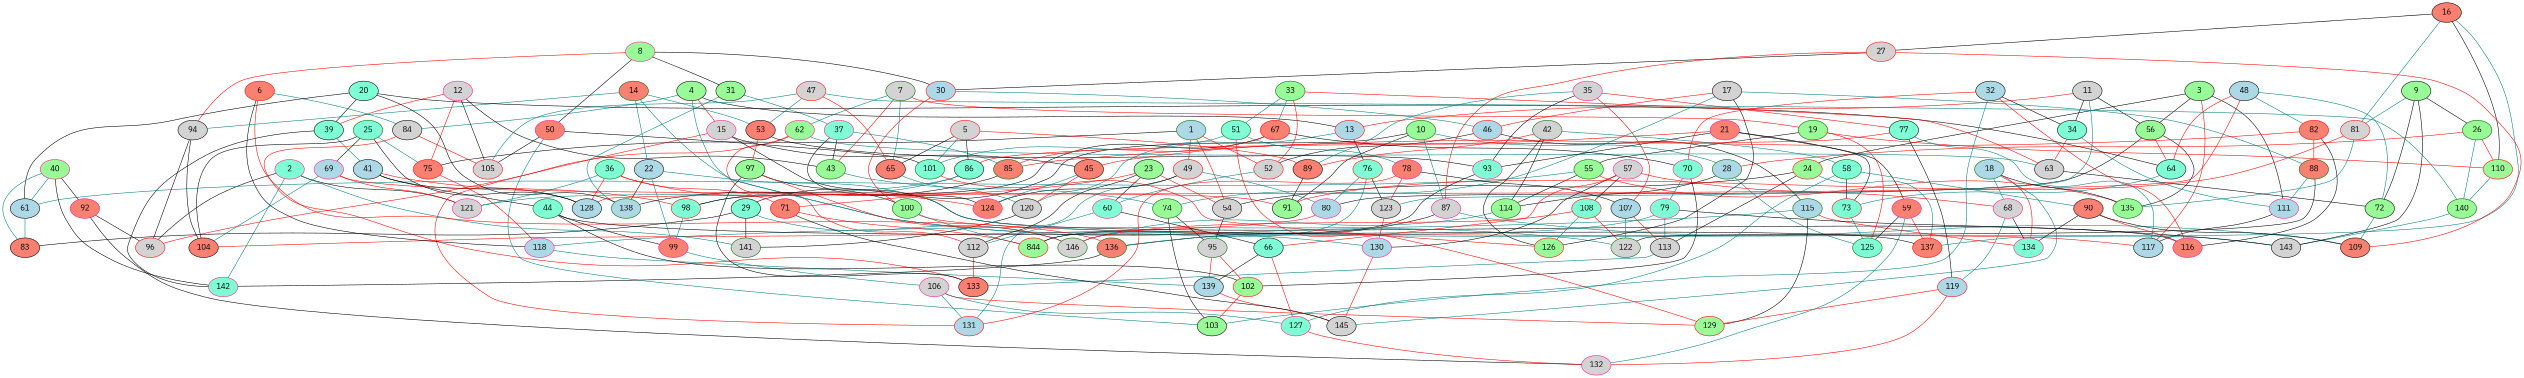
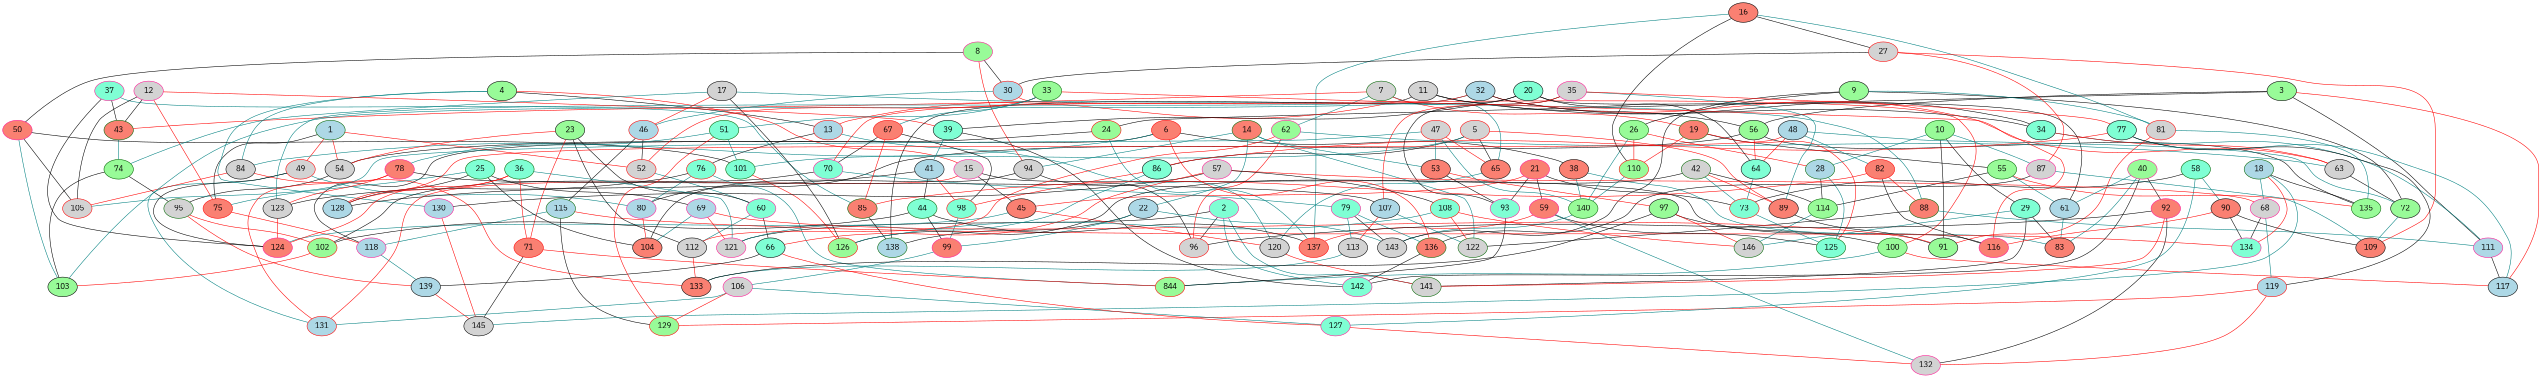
(731, 91) -> none
(1813, 130) -> (1694, 130)
(1761, 148) -> (1726, 194)
(831, 169) -> (119, 130)
none -> (1574, 169)
(829, 193) -> (1059, 187)
(1736, 209) -> none
(1382, 228) -> (278, 228)
(889, 240) -> (1349, 271)
none -> (1816, 279)
